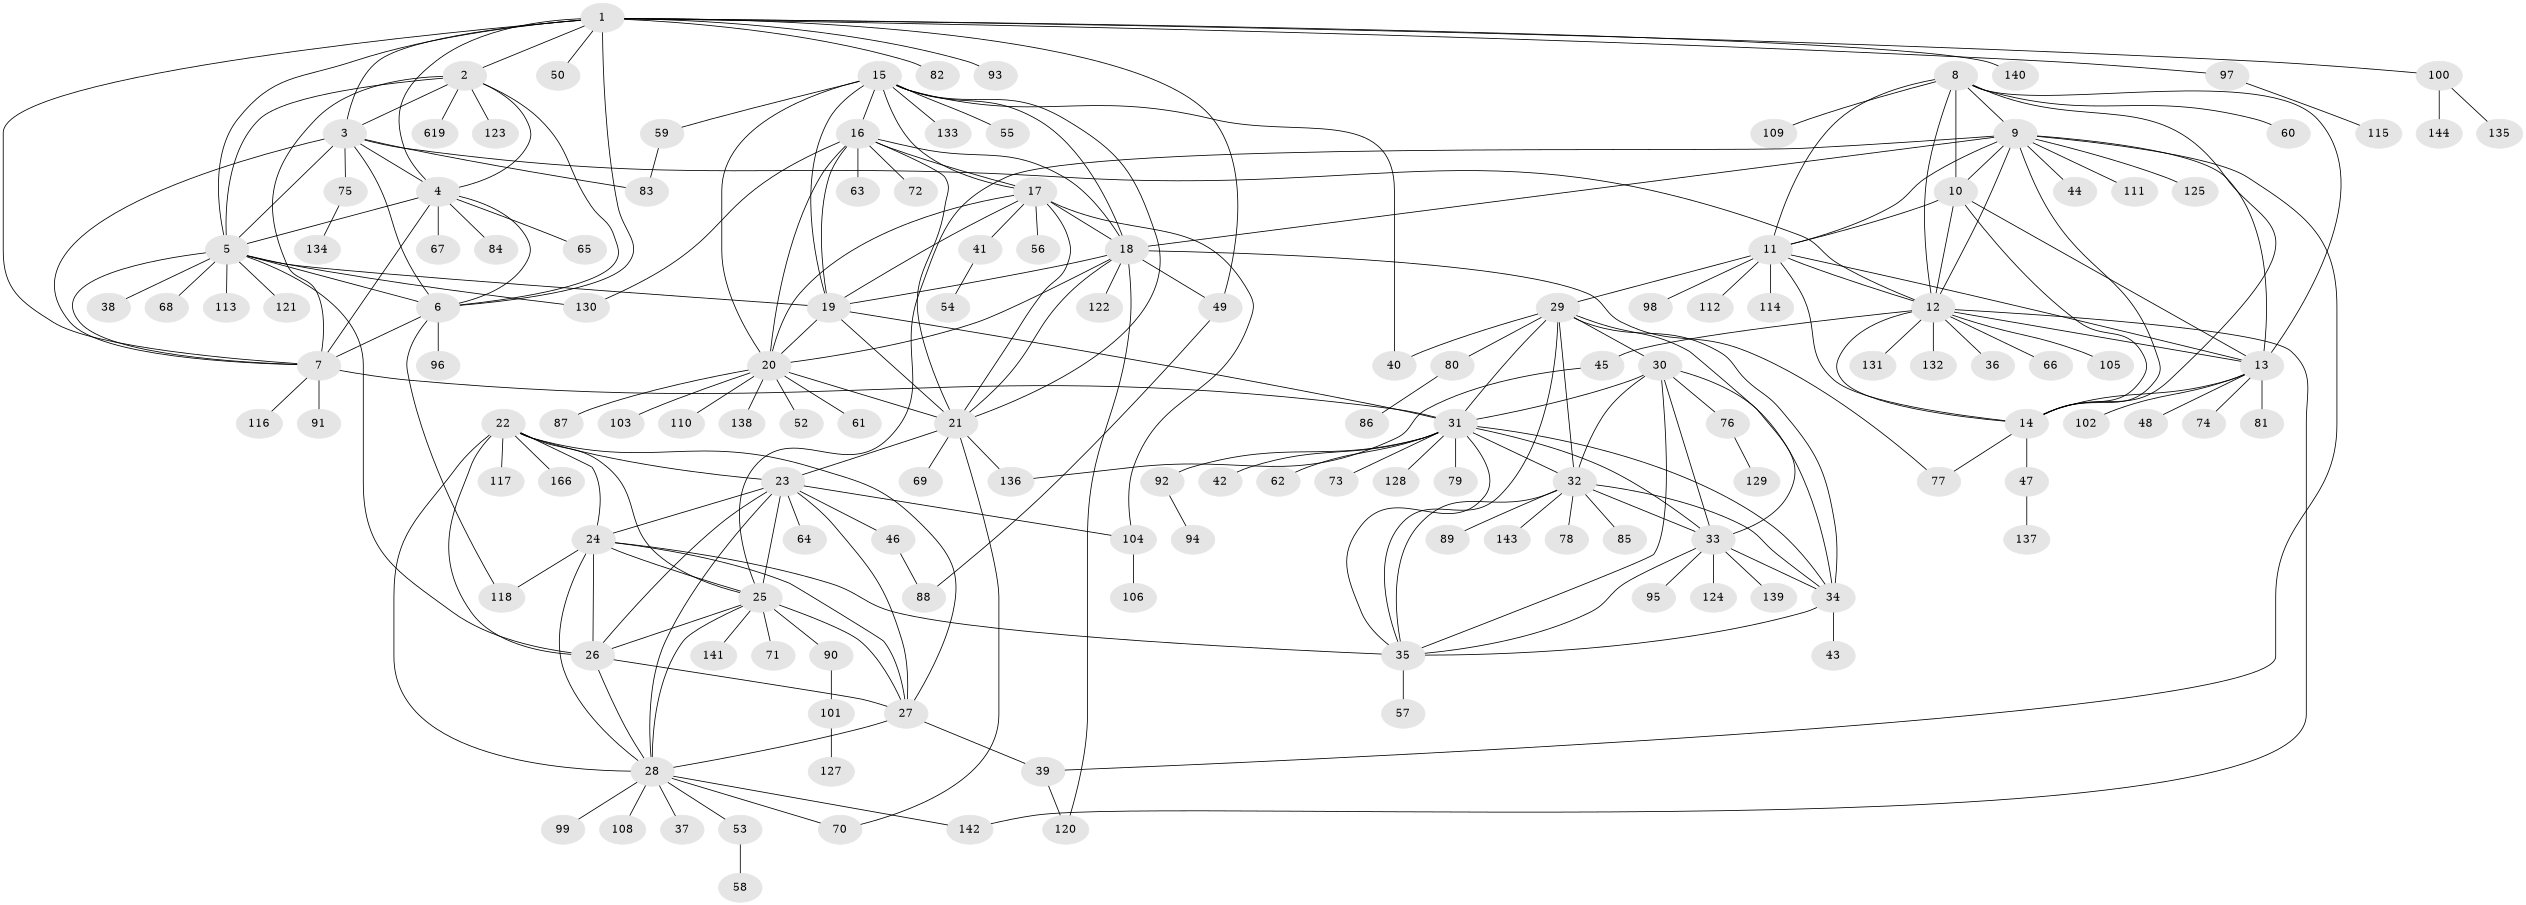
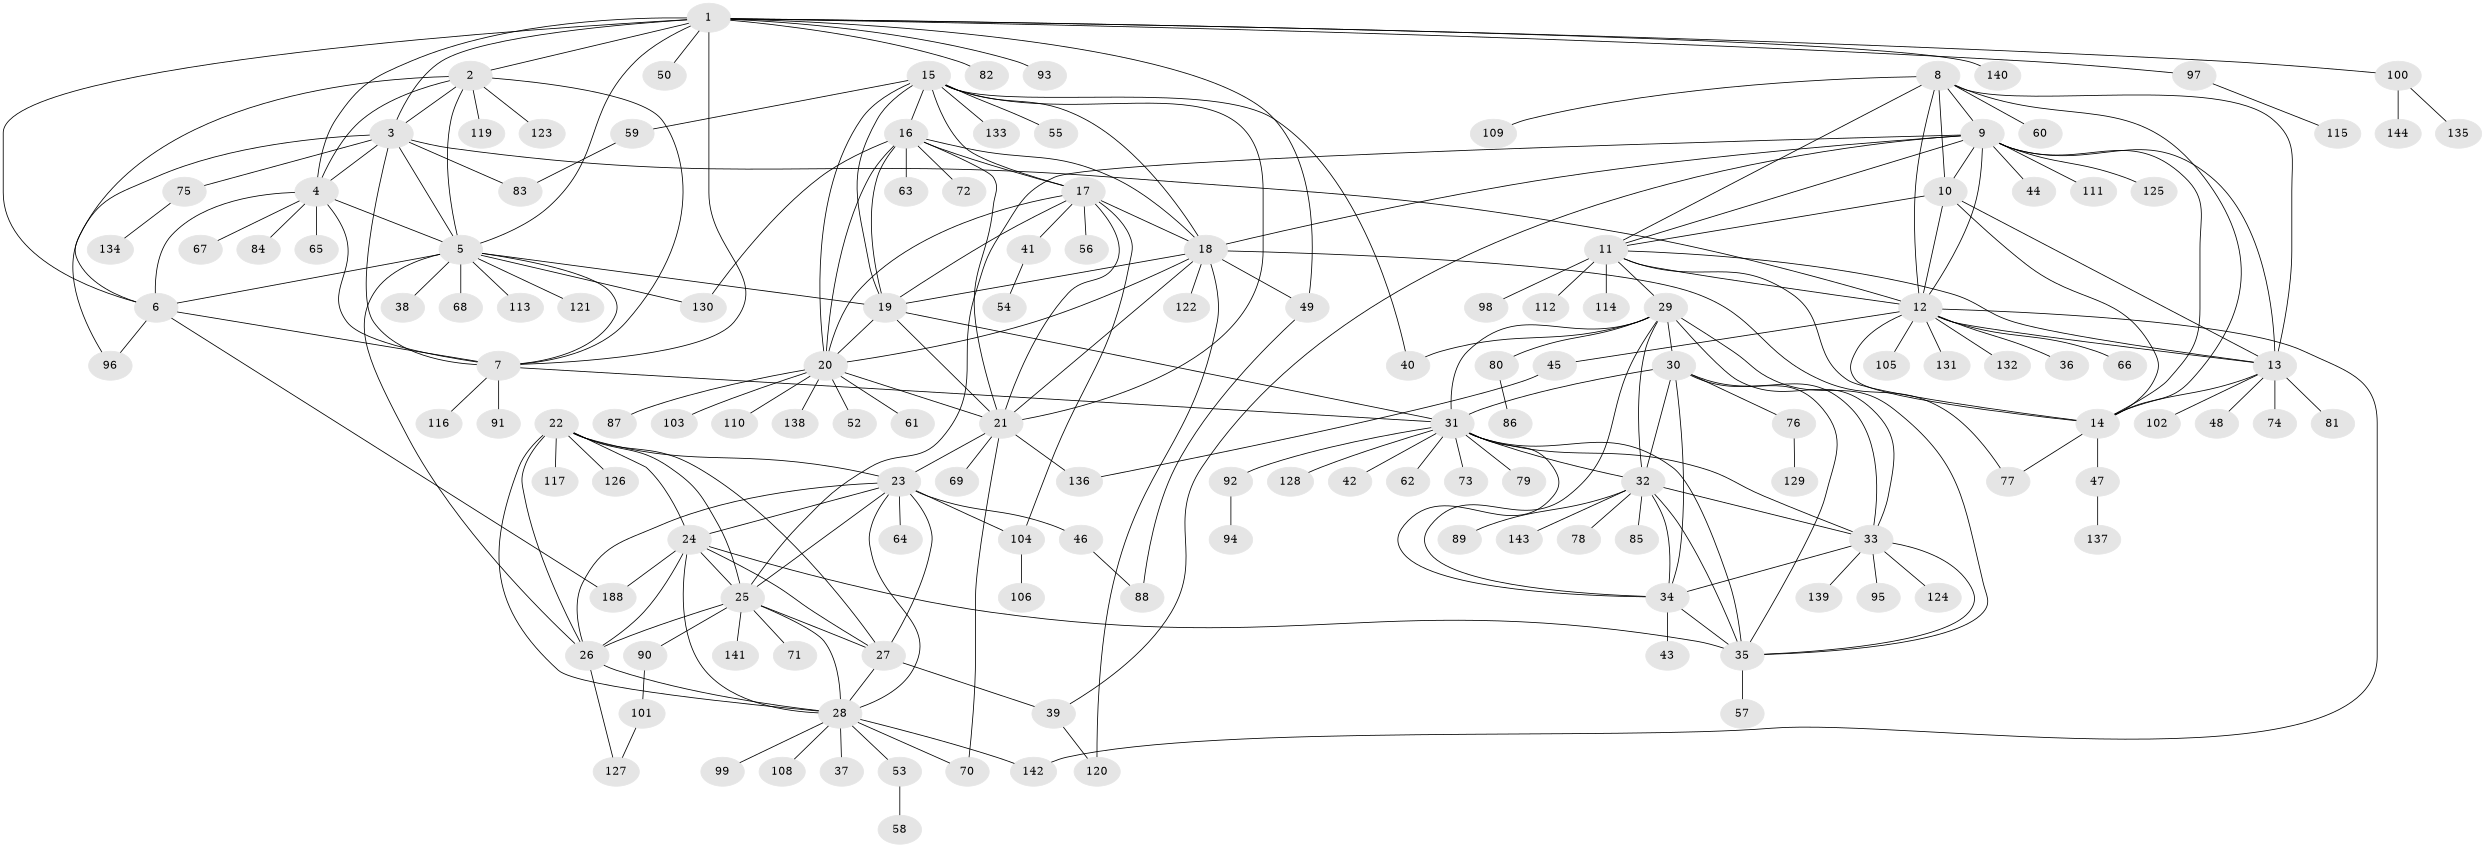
(435, 134) -> (482, 134)
(392, 220) -> (154, 178)
(561, 482) -> (615, 482)
(502, 598) -> (613, 598)
(751, 681) -> (602, 714)
